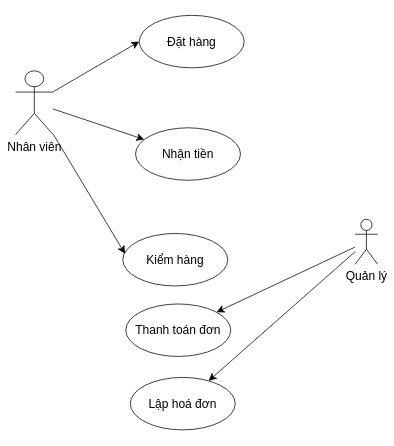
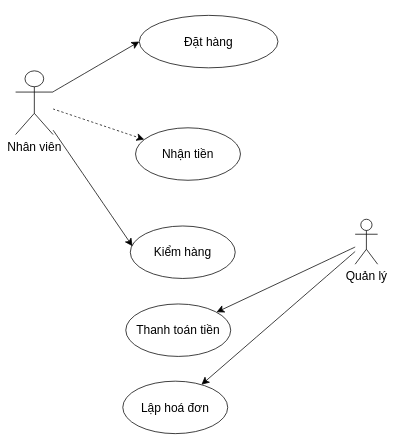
(192, 42) -> (209, 42)
(97, 124) -> (97, 124)
(175, 260) -> (183, 252)
(178, 330) -> (178, 330)
(183, 404) -> (175, 408)
